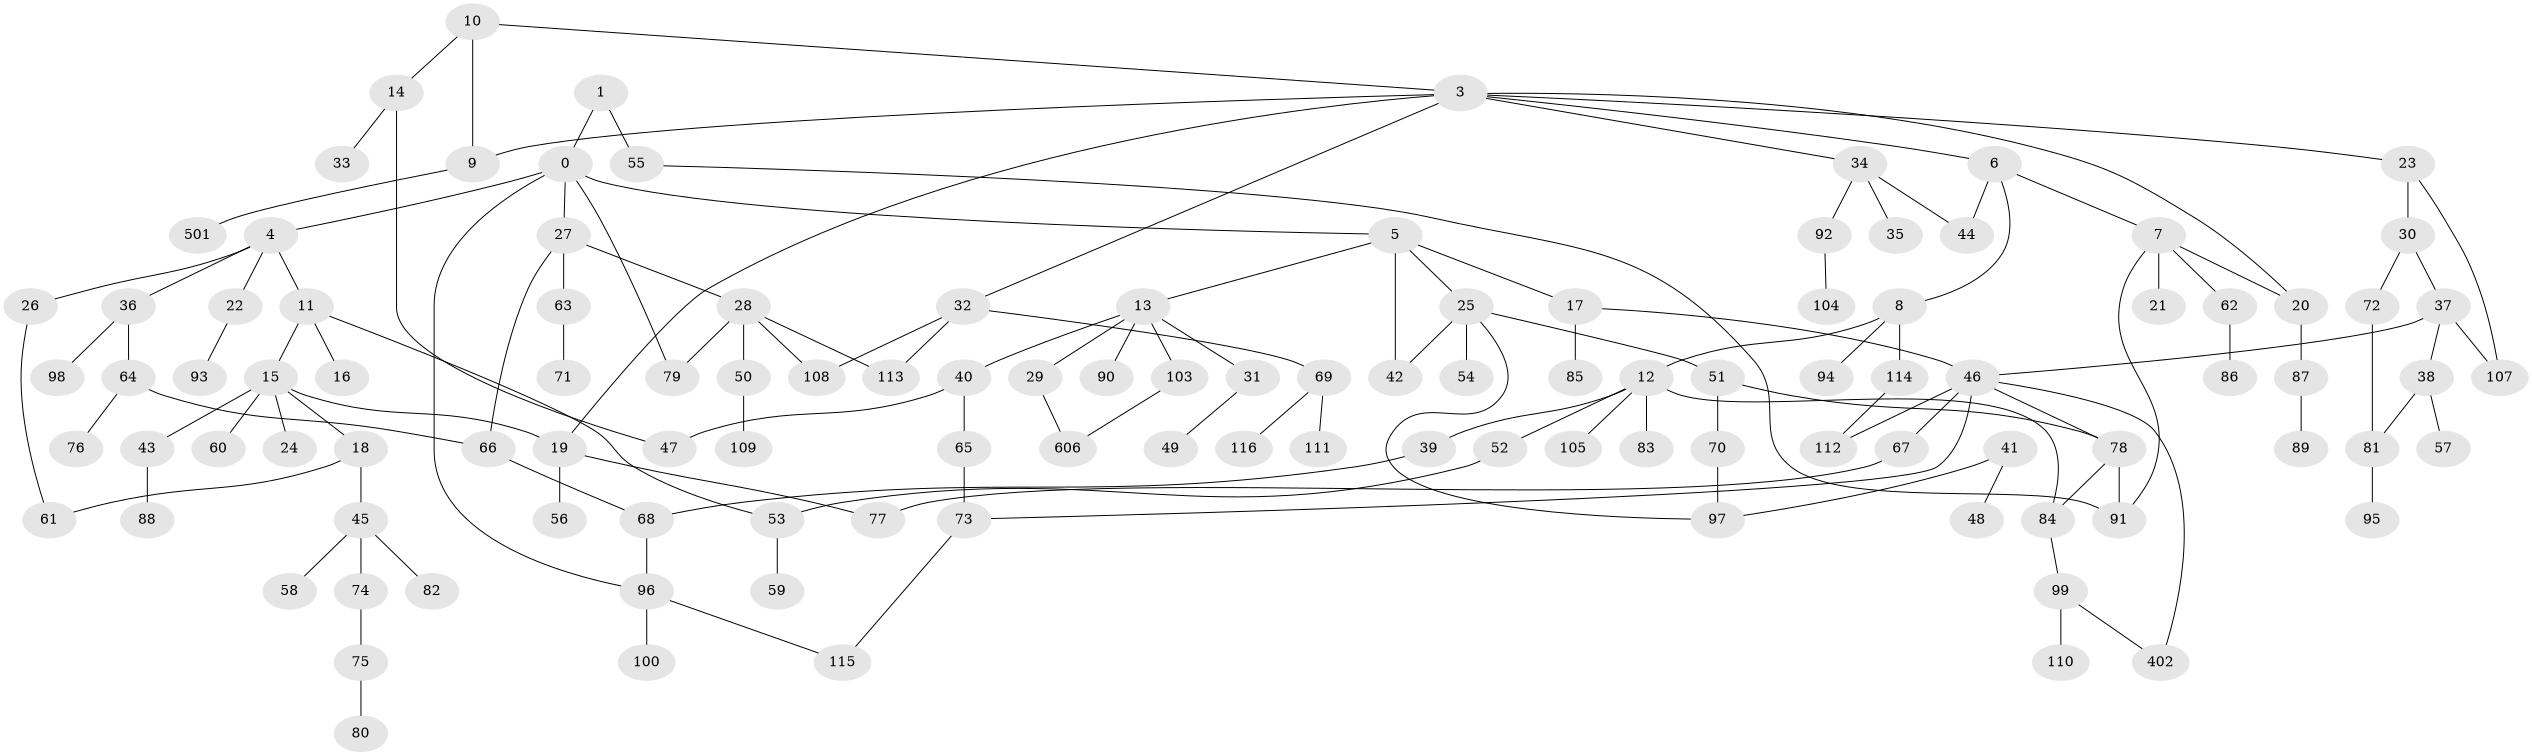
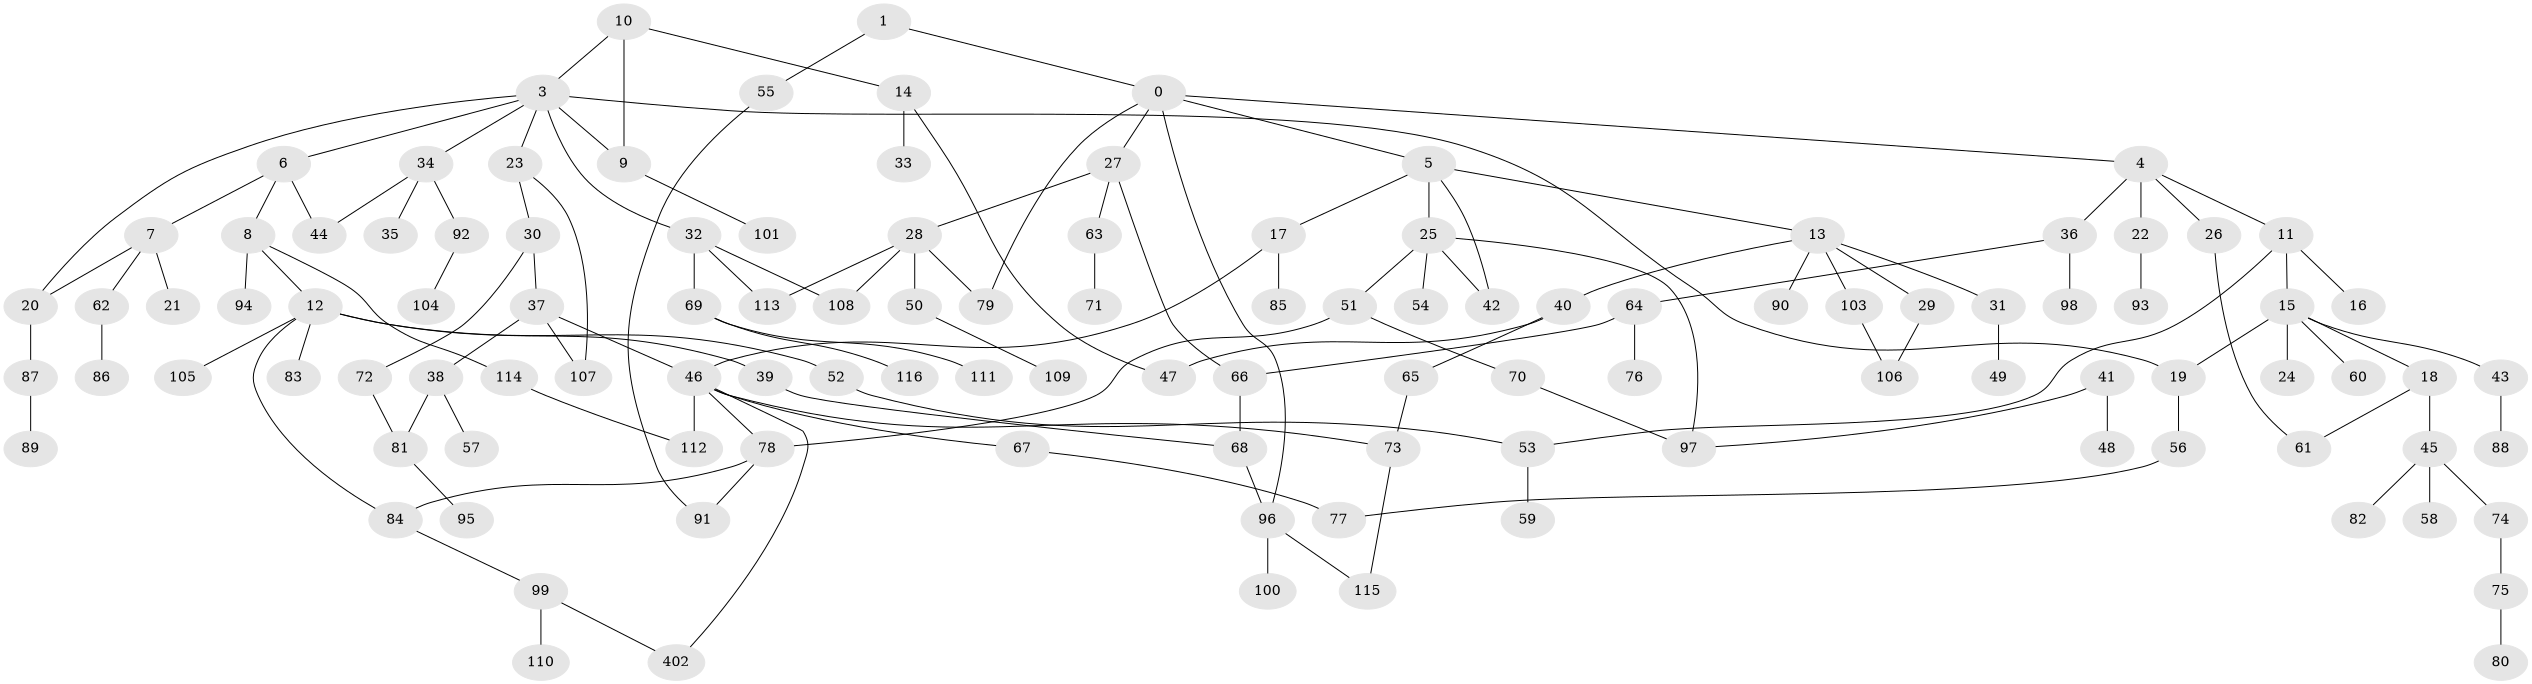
(198, 235) -> (767, 235)
(2139, 378) -> none
(1068, 449) -> (1890, 378)
(719, 483) -> (1763, 495)
